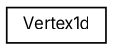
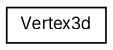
(56, 25) -> (56, 25)
